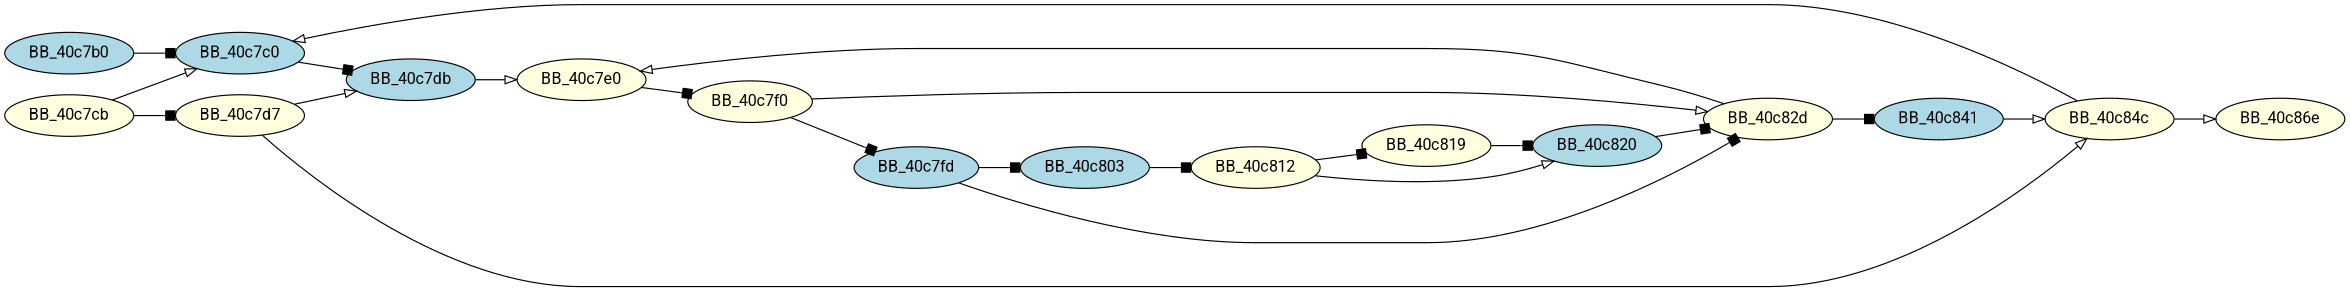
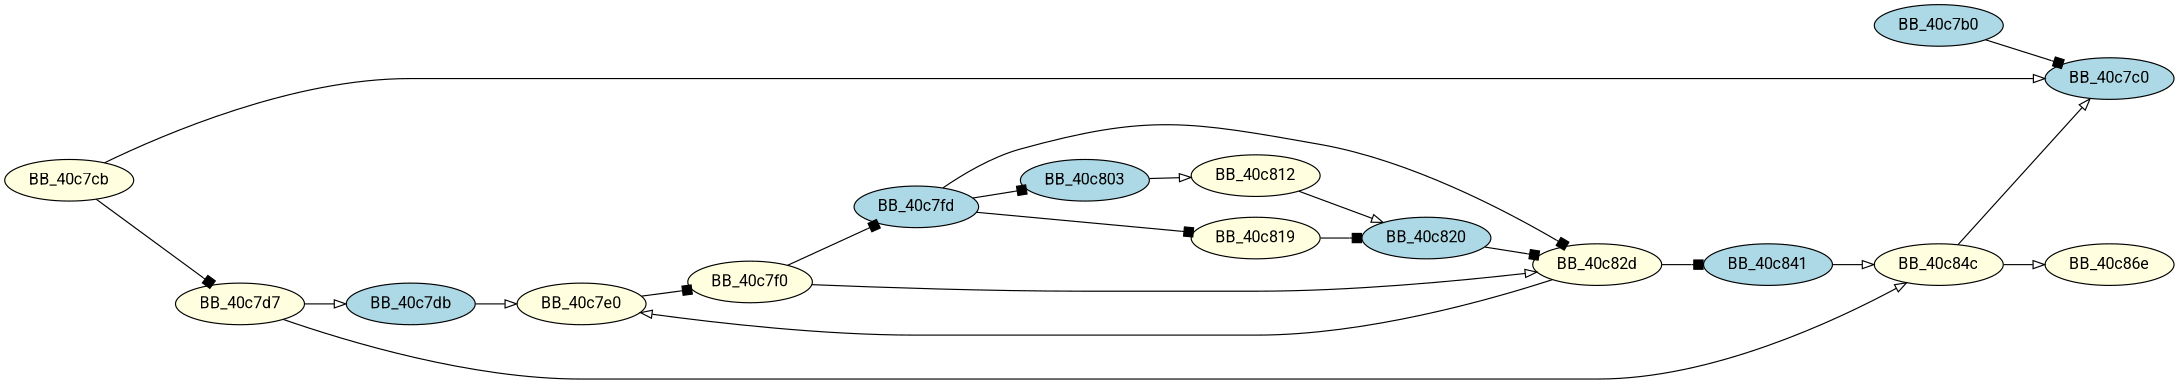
(320, 66) -> none
(1335, 157) -> (1079, 222)
(1164, 168) -> (1164, 178)
